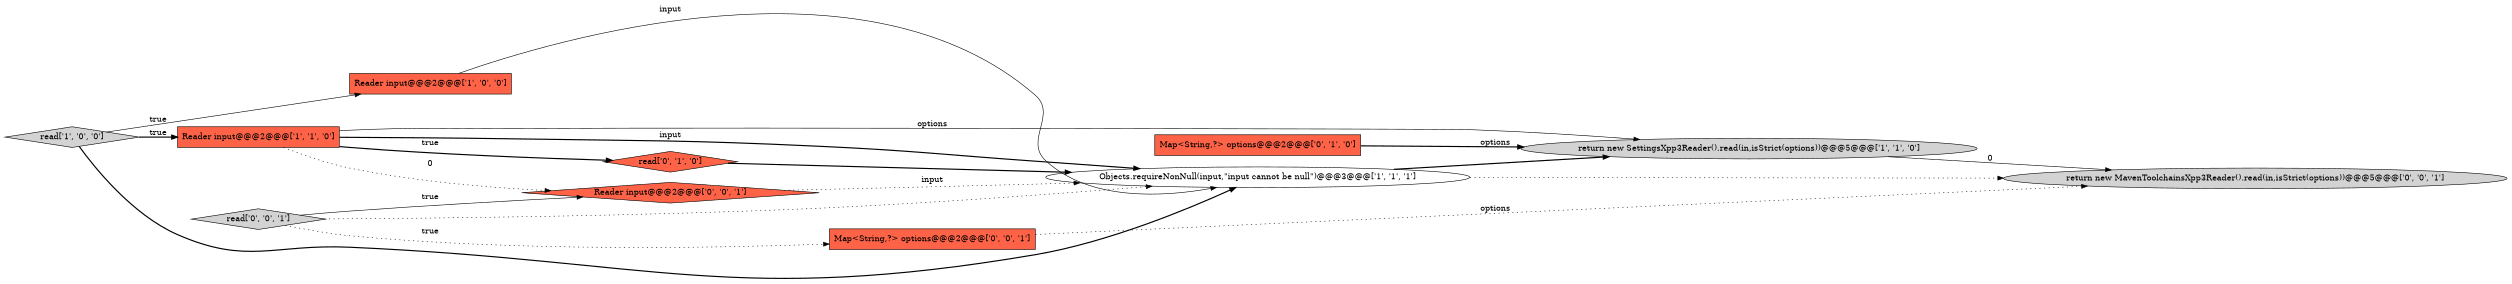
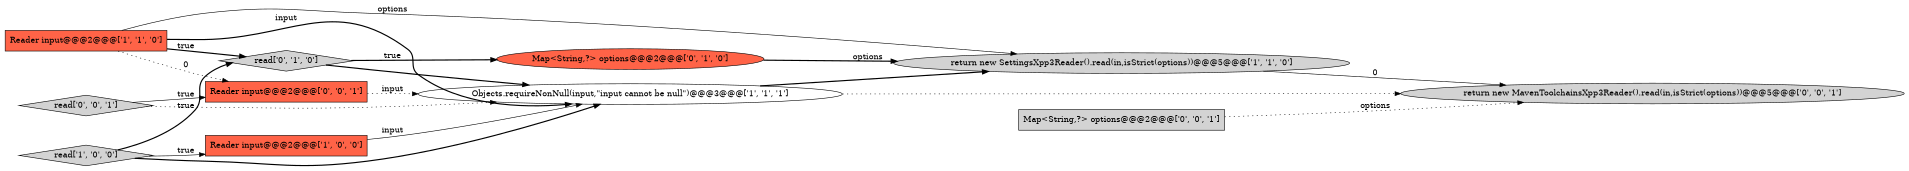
none -> (421, 60)
(155, 137) -> (185, 119)
(1258, 145) -> (630, 59)
(670, 162) -> (286, 61)
(670, 193) -> (286, 92)
(932, 239) -> (1122, 120)
(554, 247) -> none
